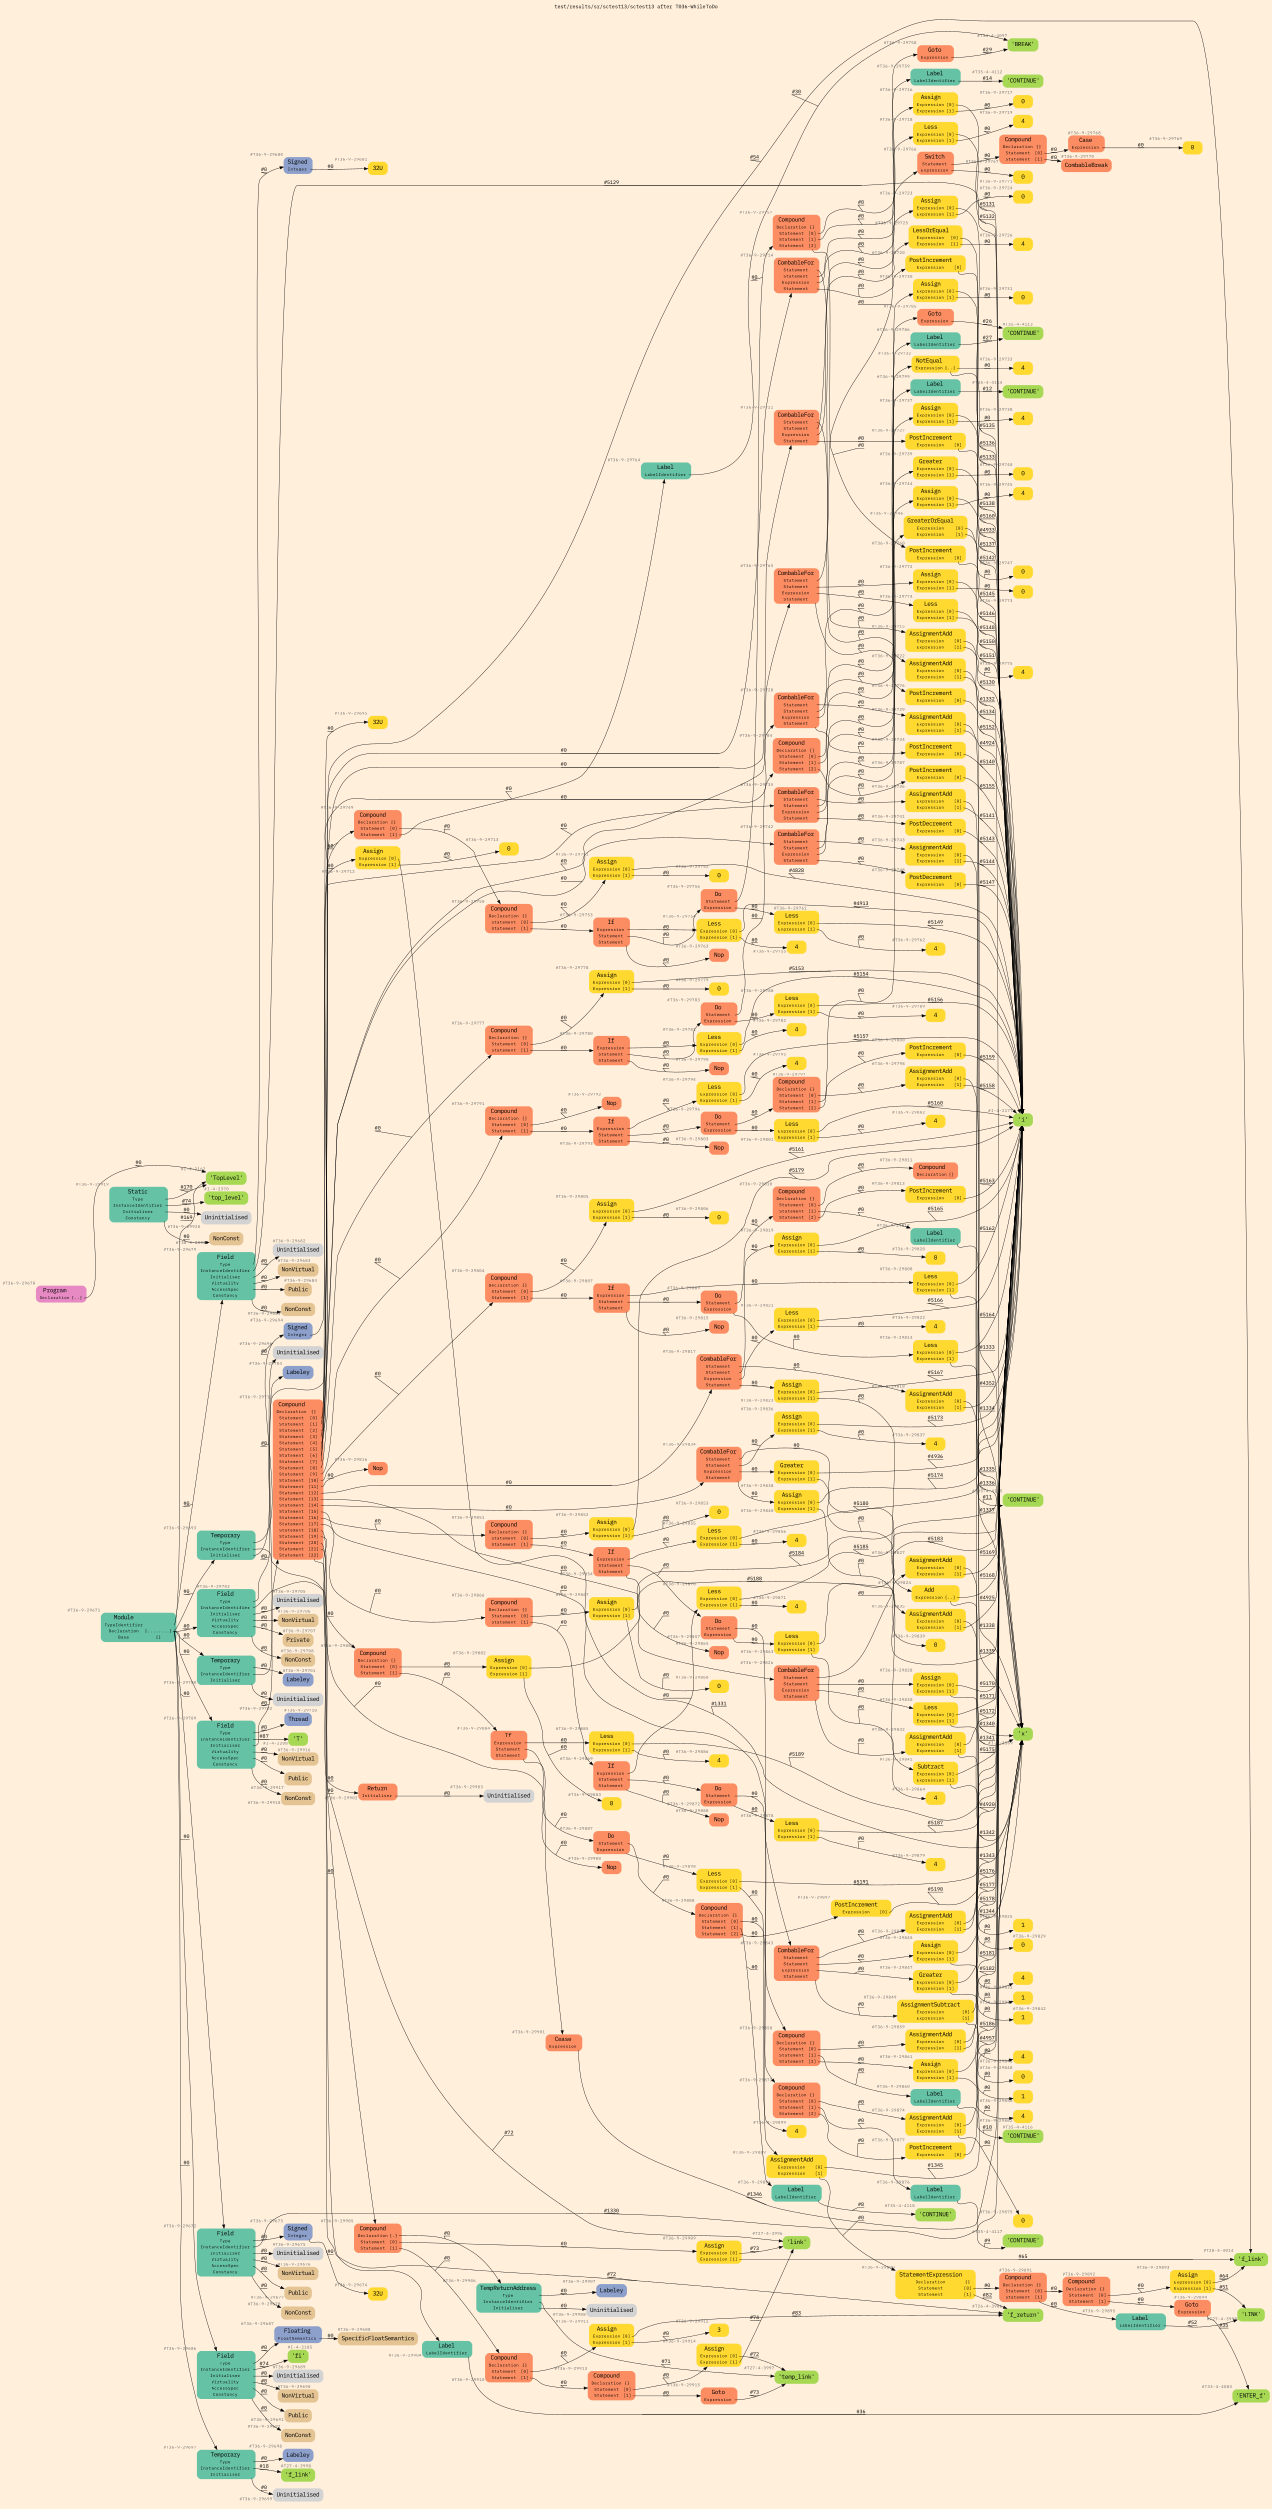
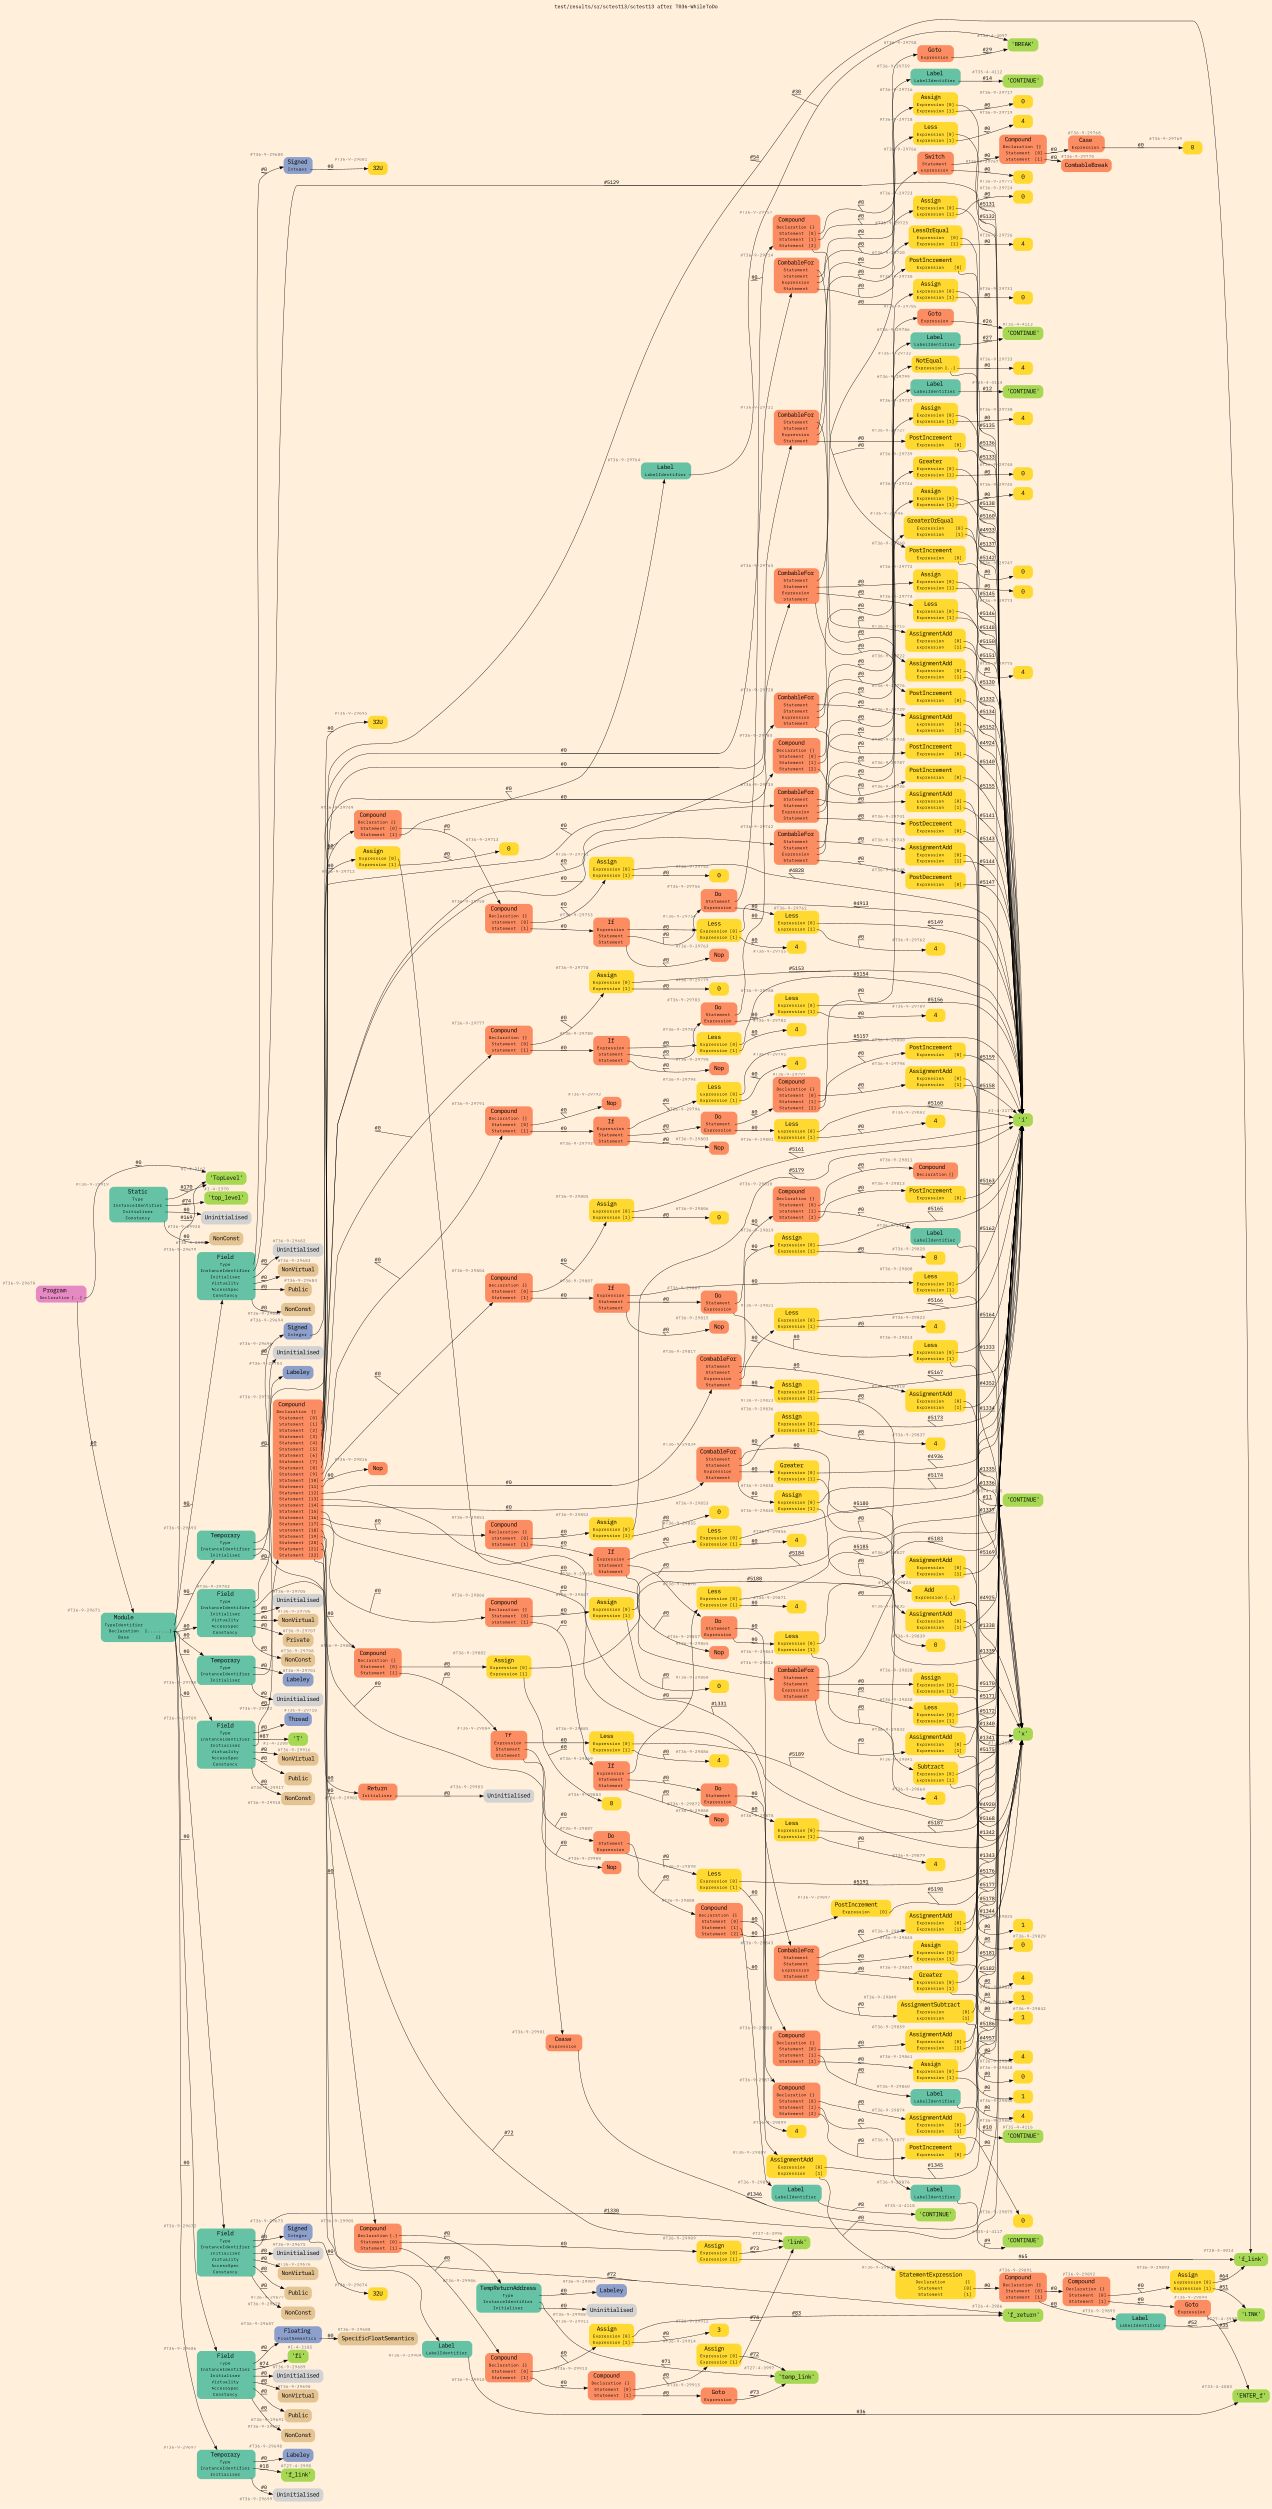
(1006, 1377) -> (986, 1825)
none -> (94, 1457)
(988, 2301) -> none
